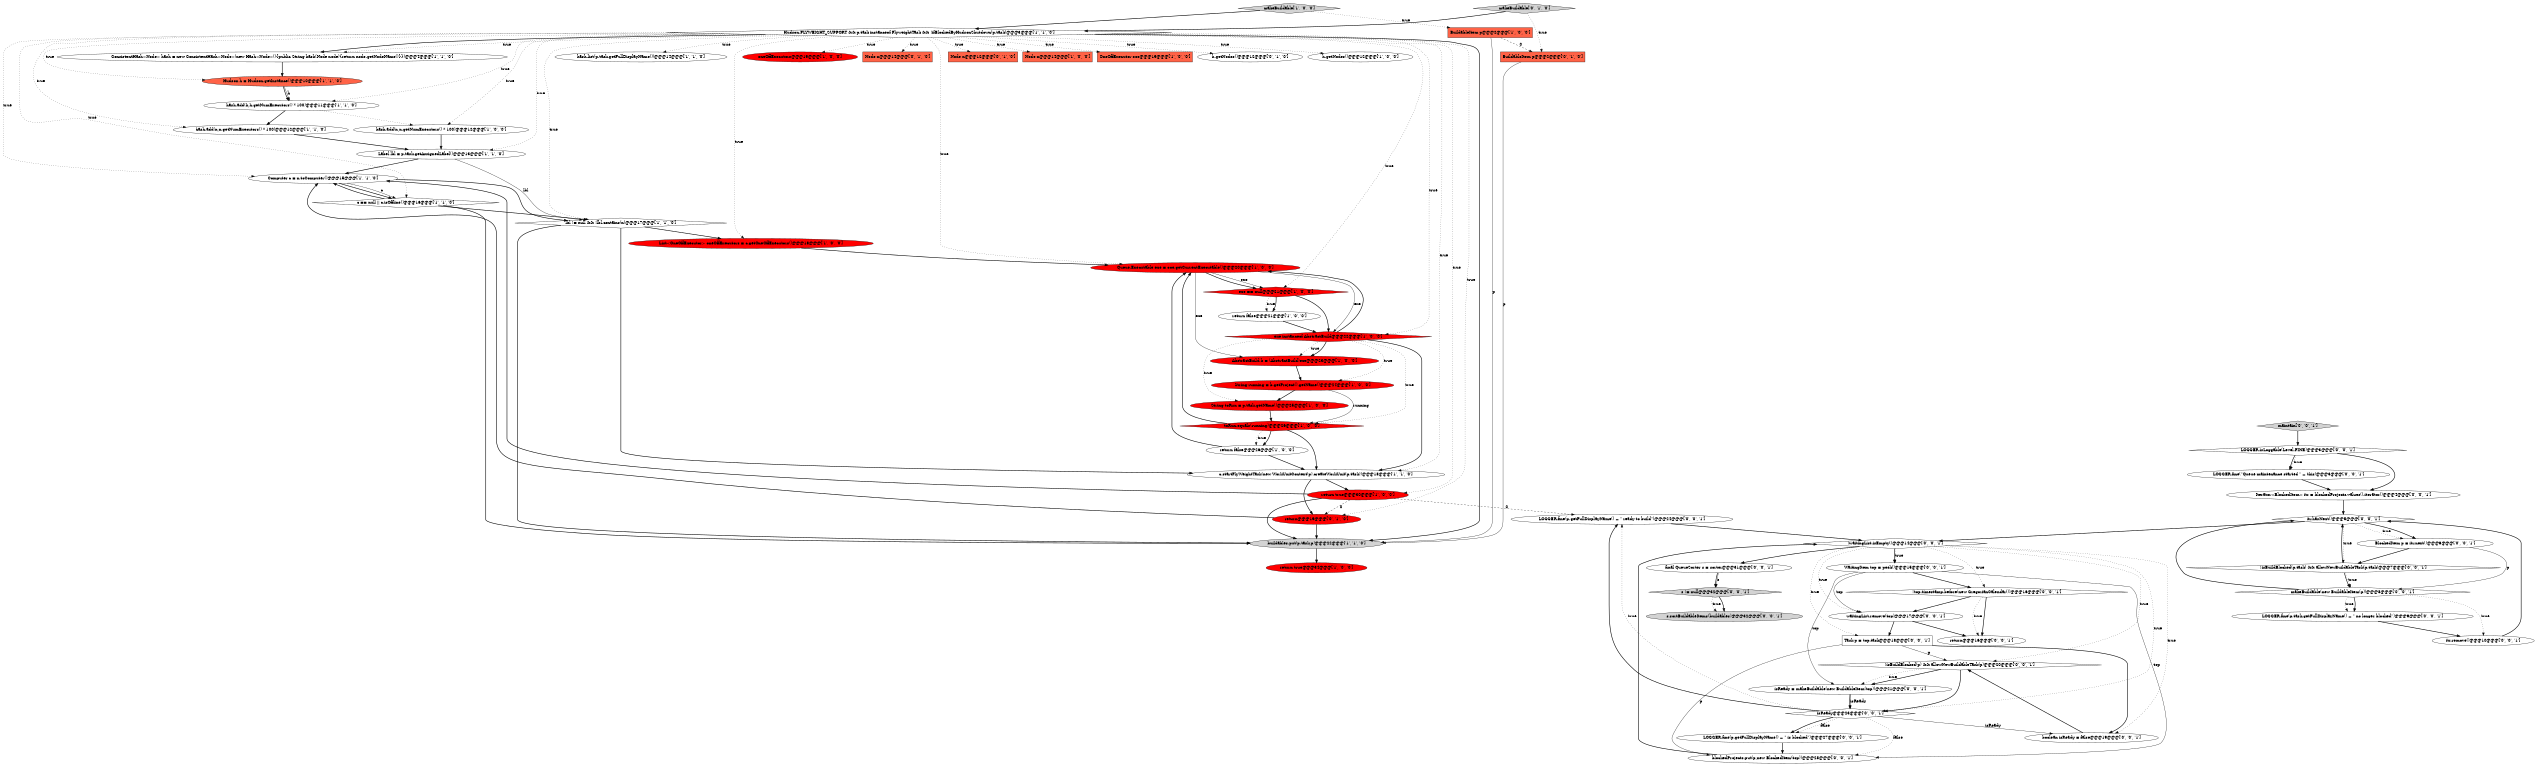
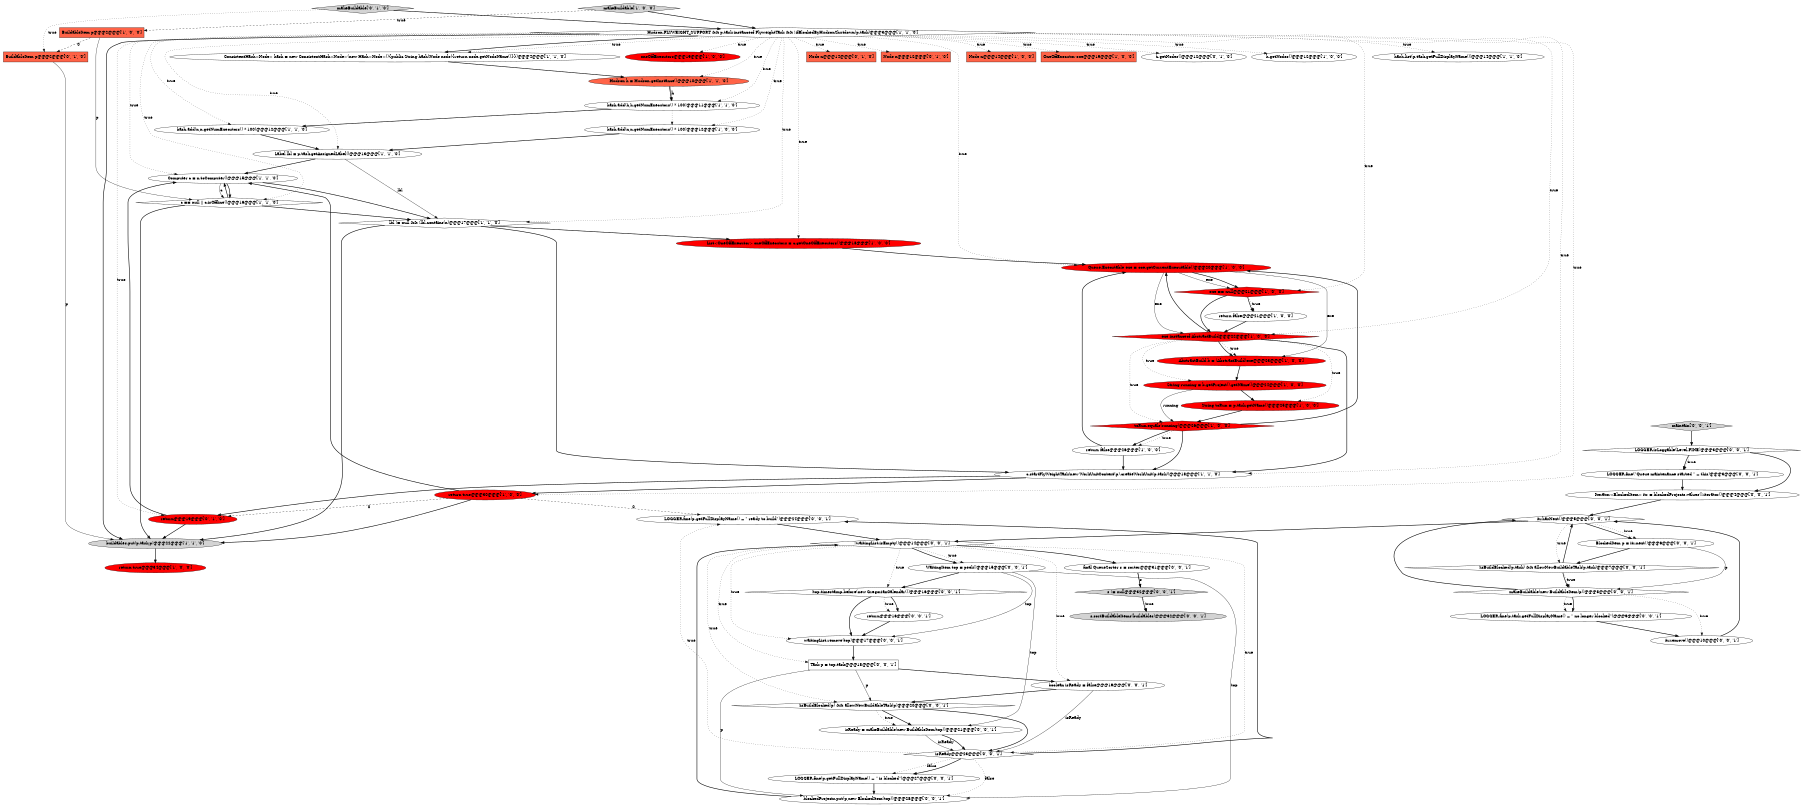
(1379, 19) -> (371, 20)
(1492, 337) -> (96, 154)
(1938, 628) -> (877, 628)
(1964, 725) -> (1050, 727)
